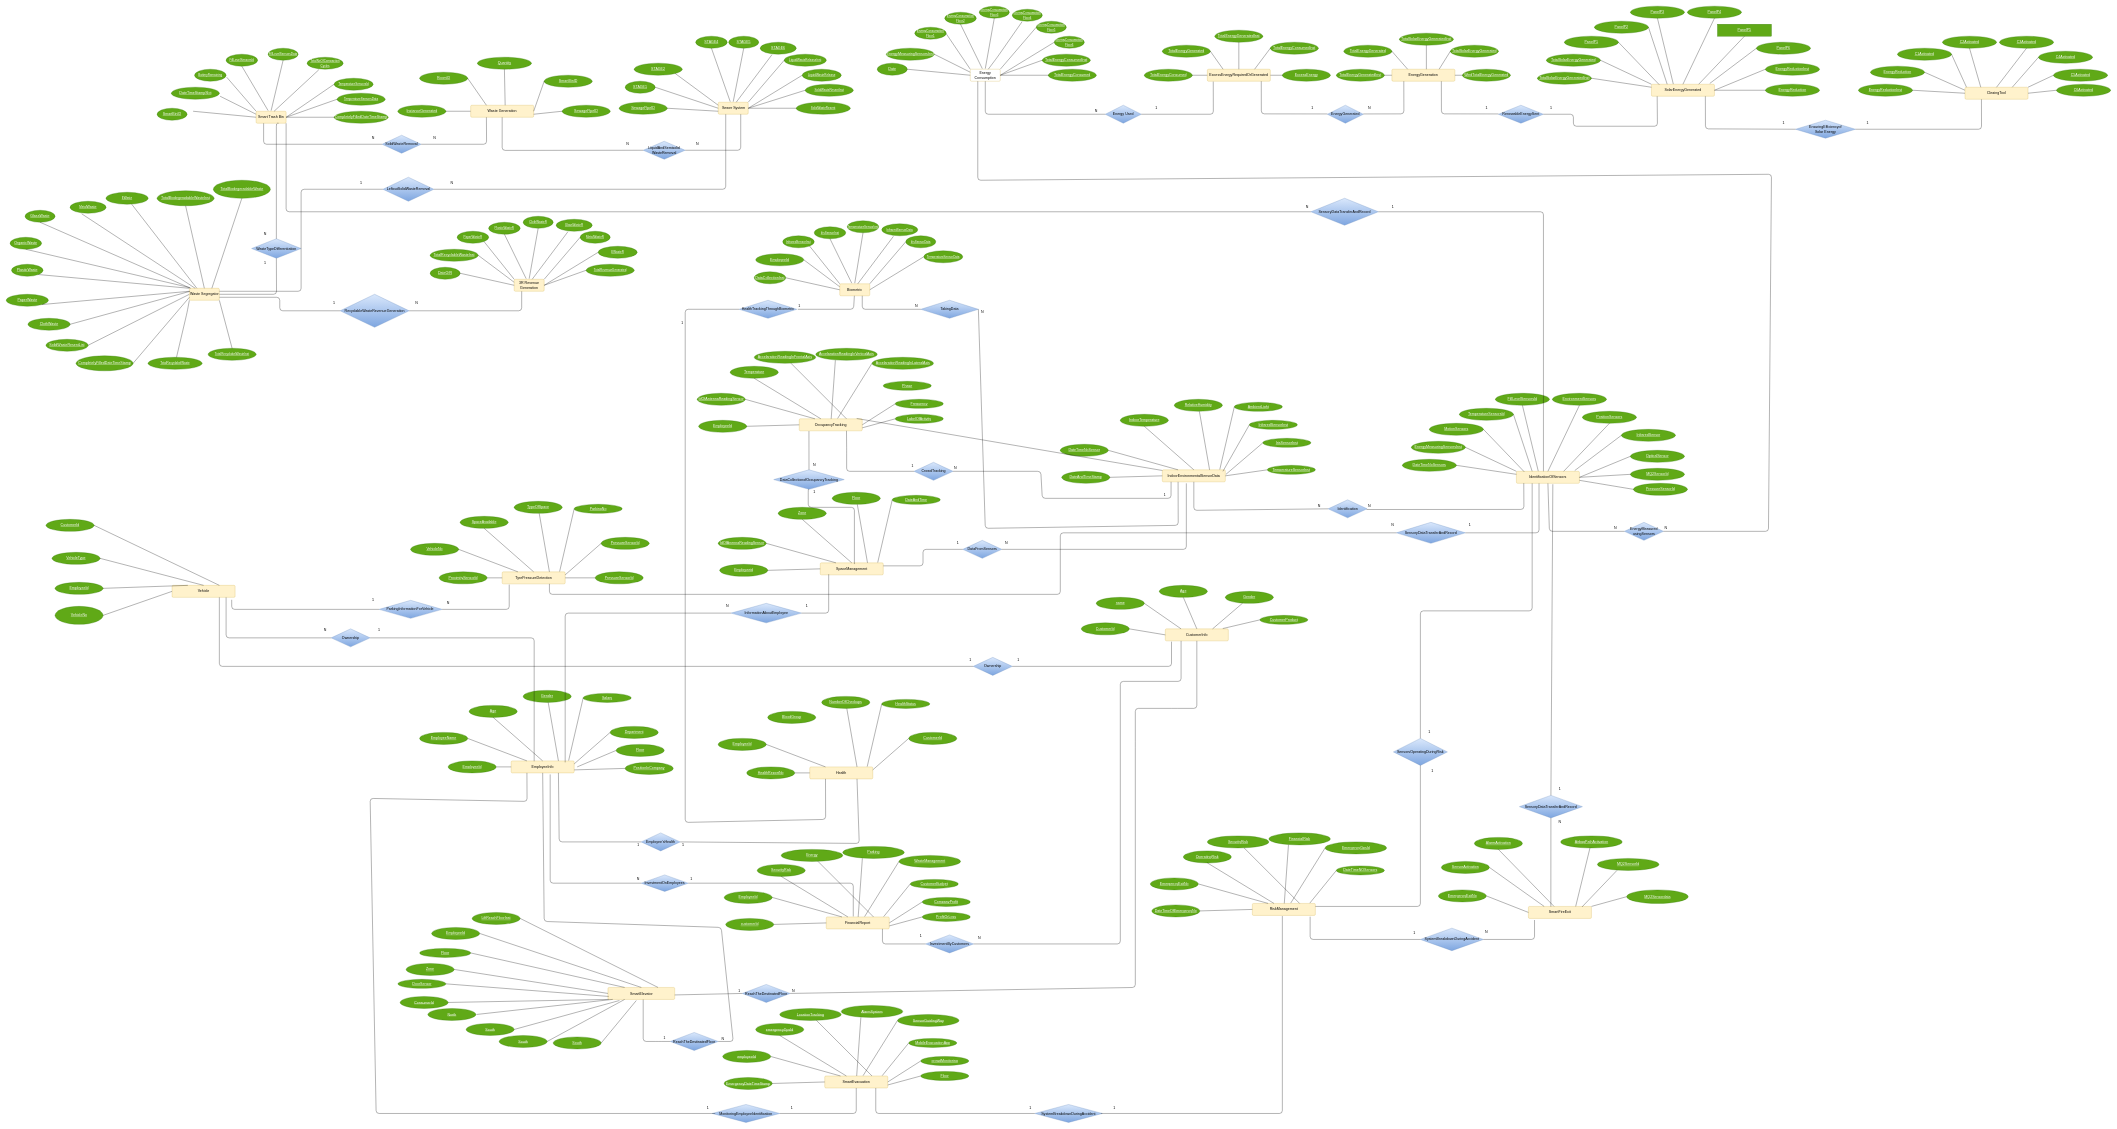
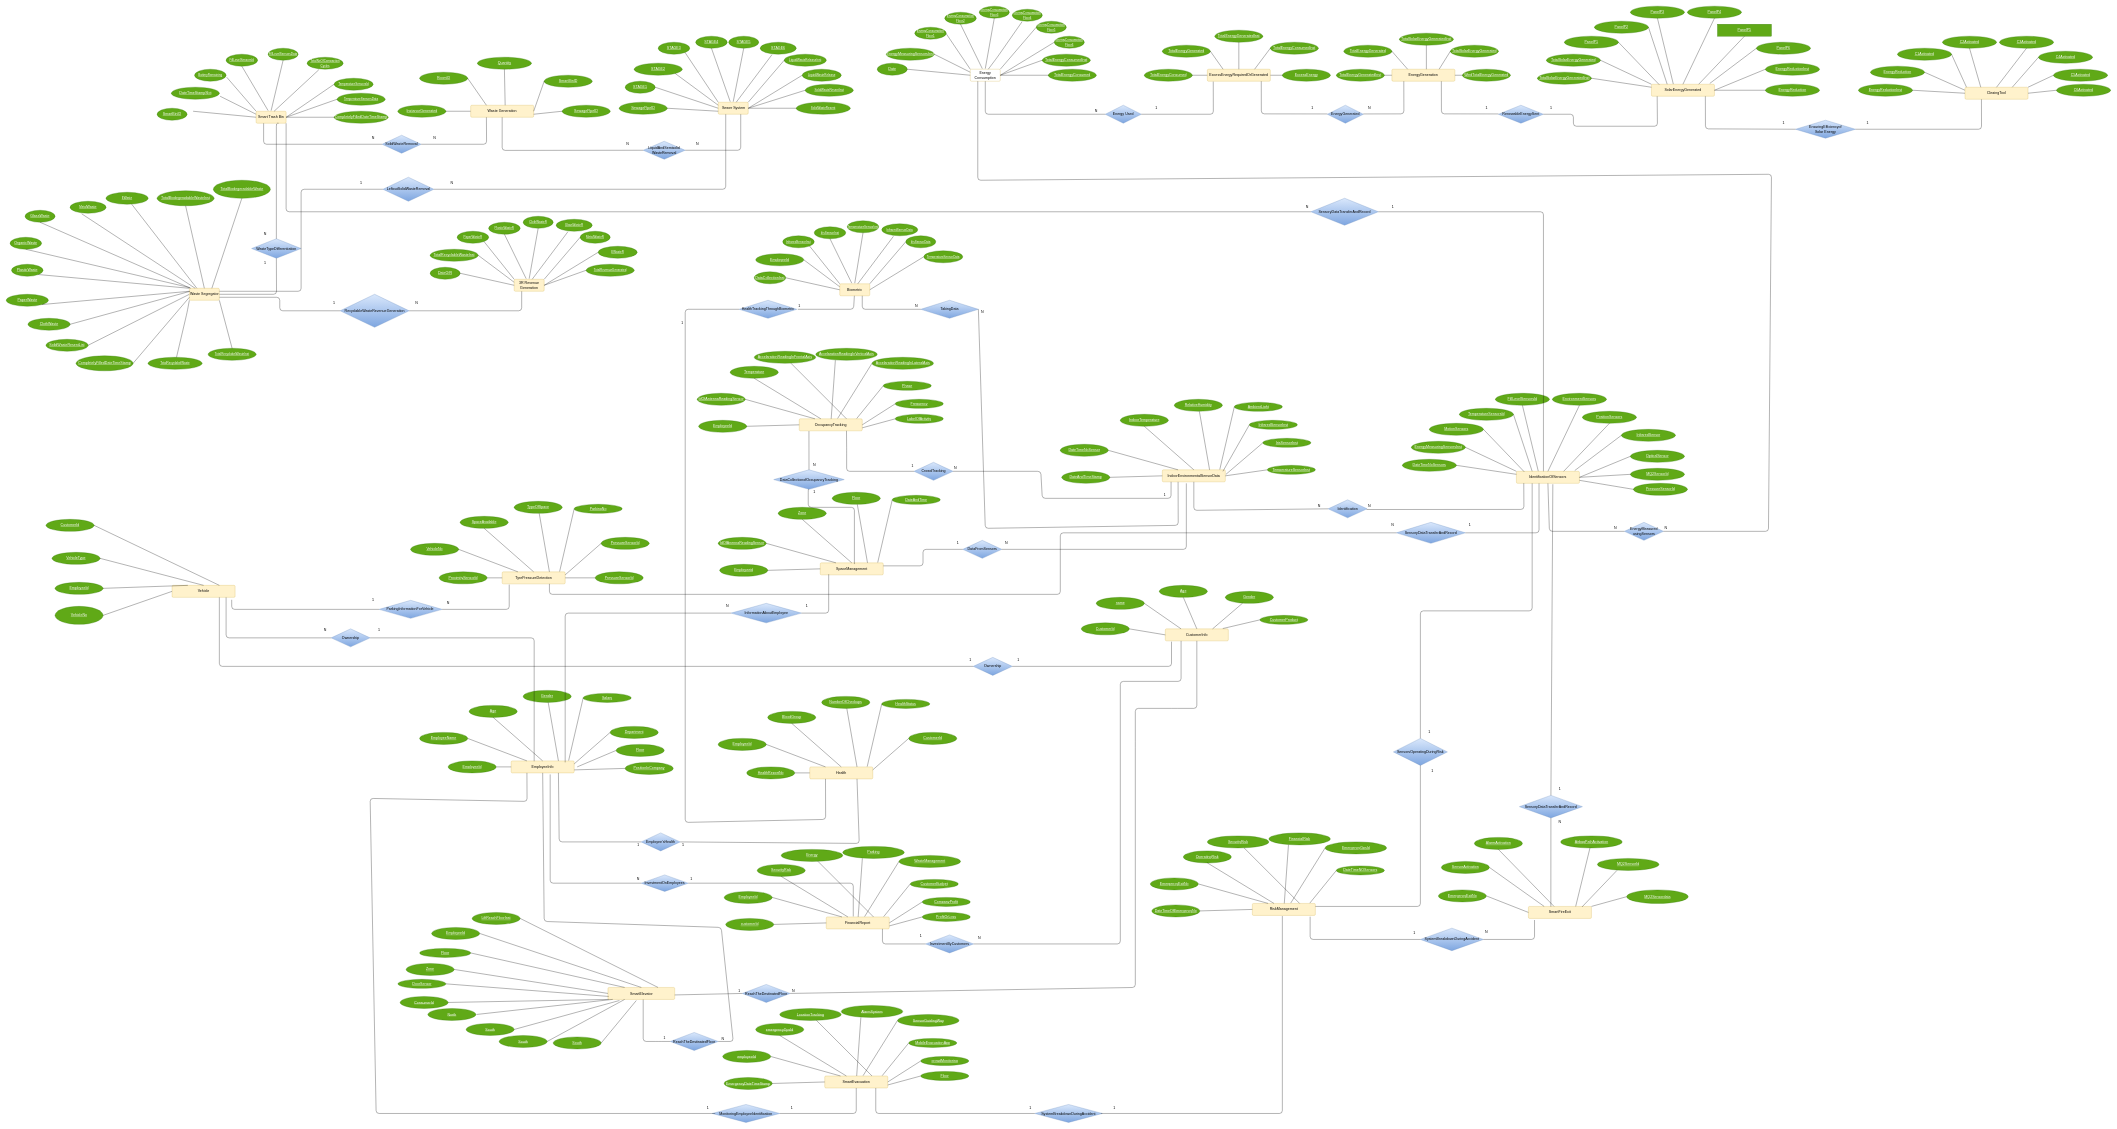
none -> (674, 48)
none -> (685, 53)
(1009, 444) -> (870, 402)
none -> (817, 745)
